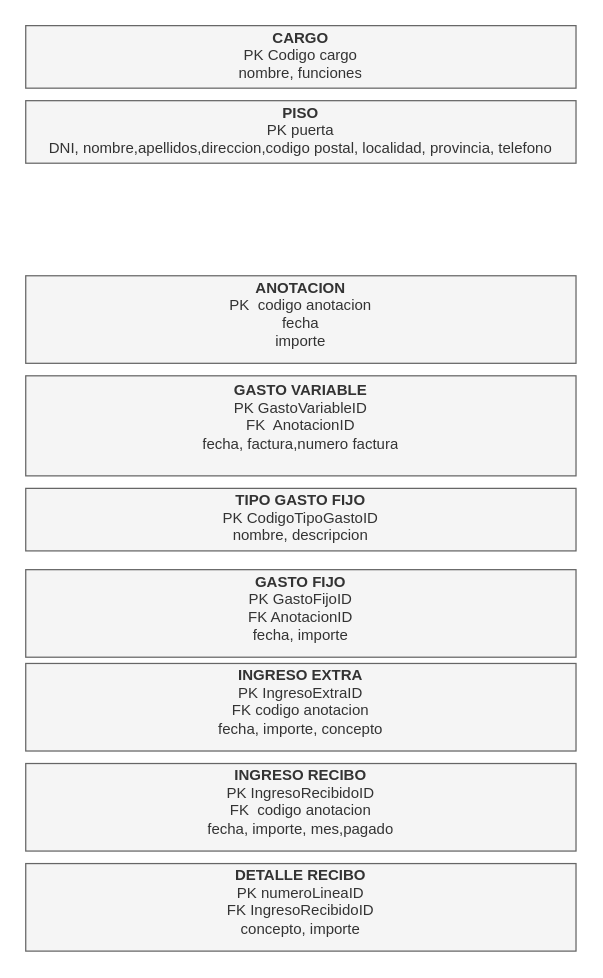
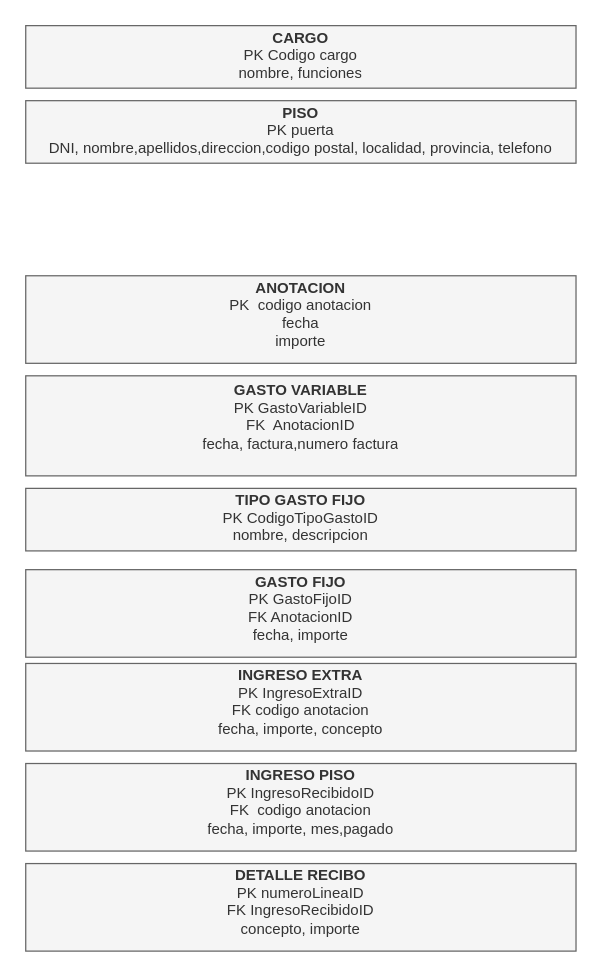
(301, 807) -> (301, 807)
